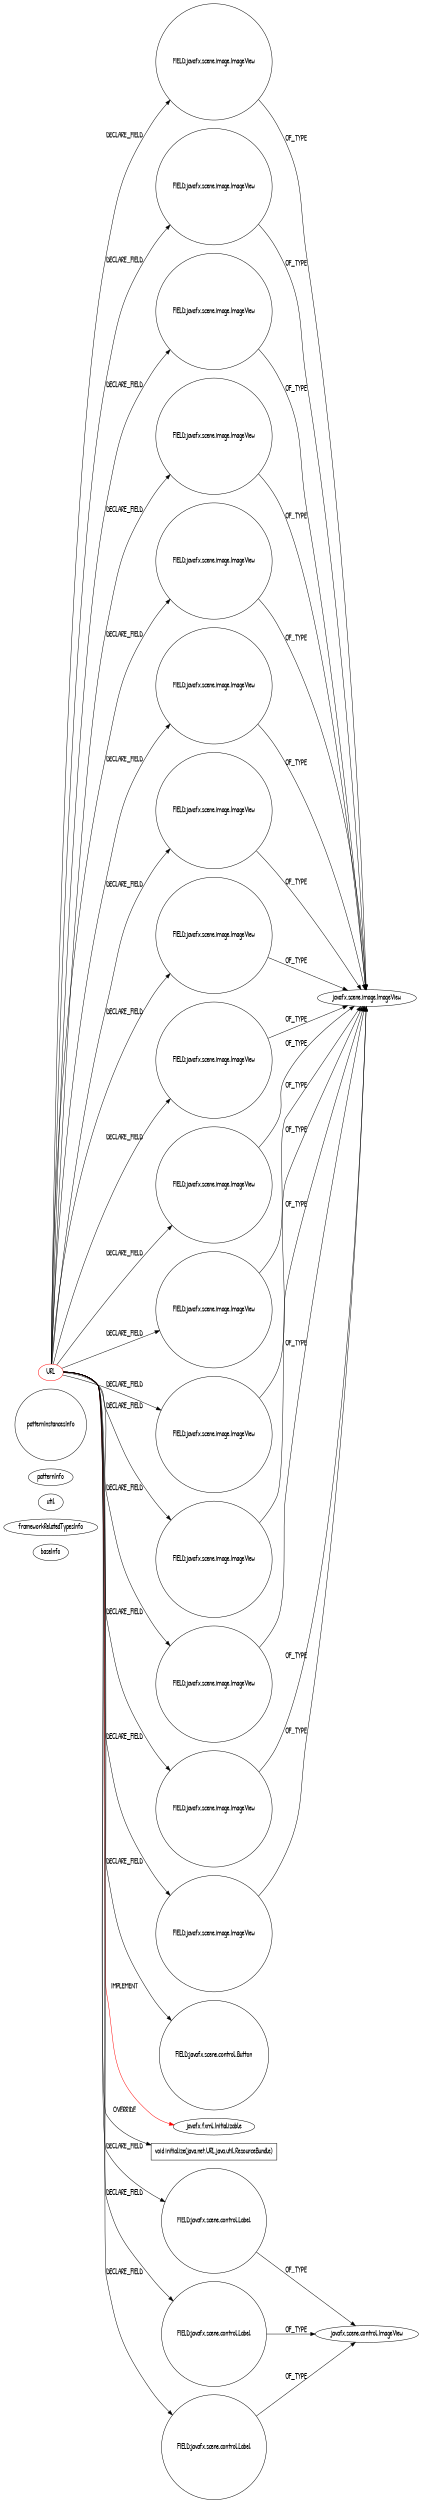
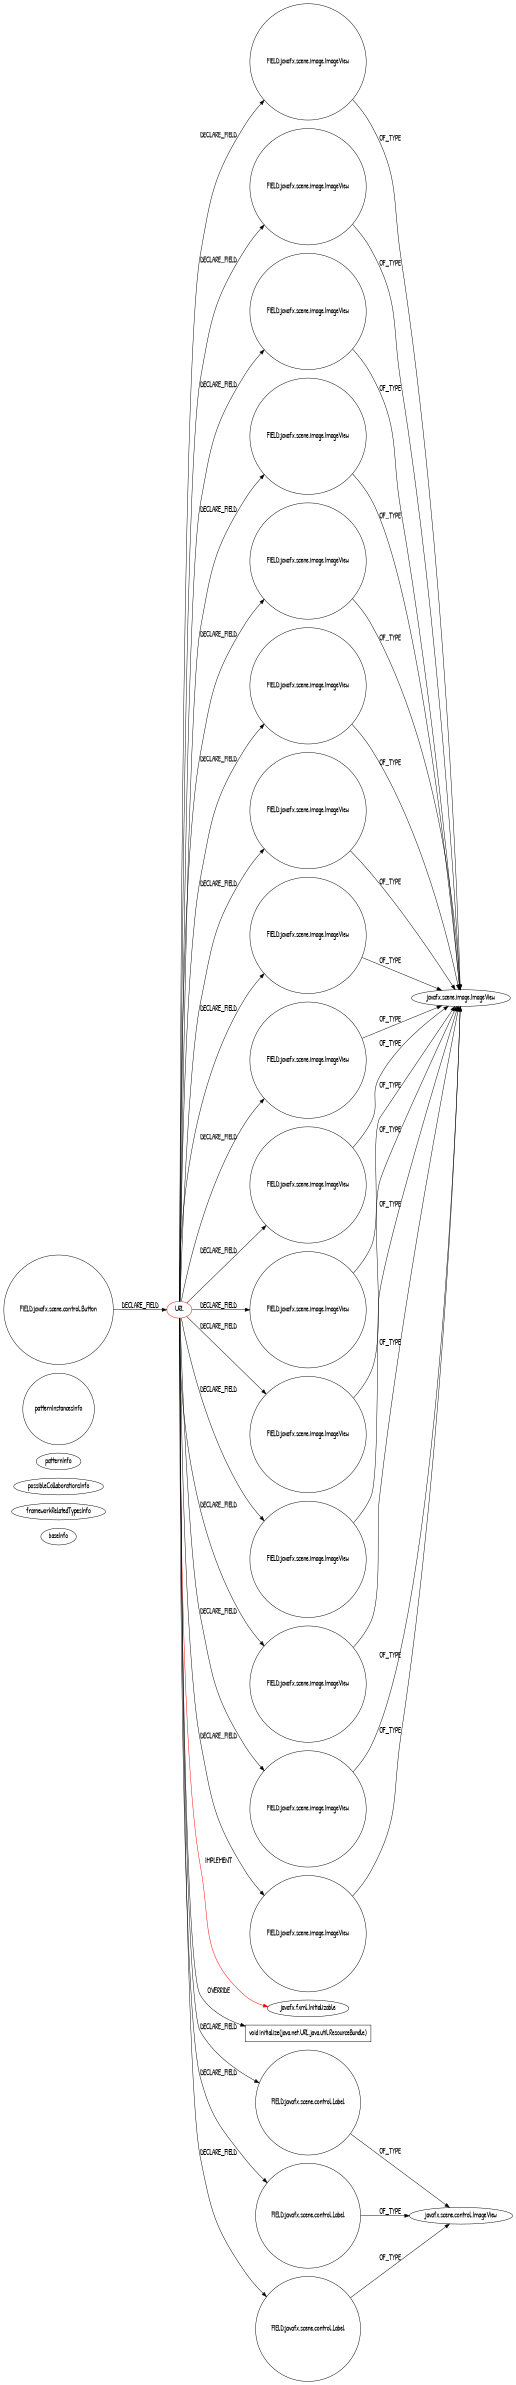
(51, 1502) -> (59, 1486)
(105, 1689) -> (138, 1310)
